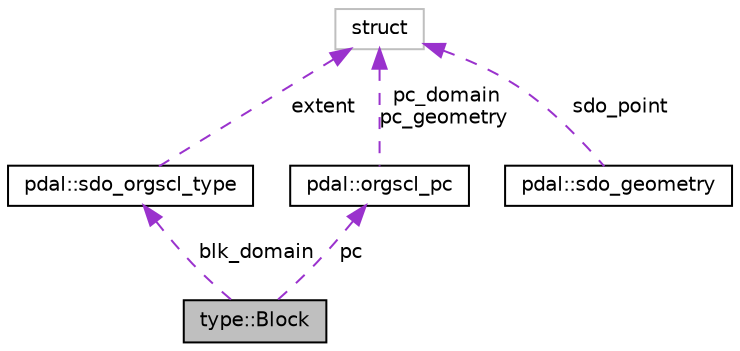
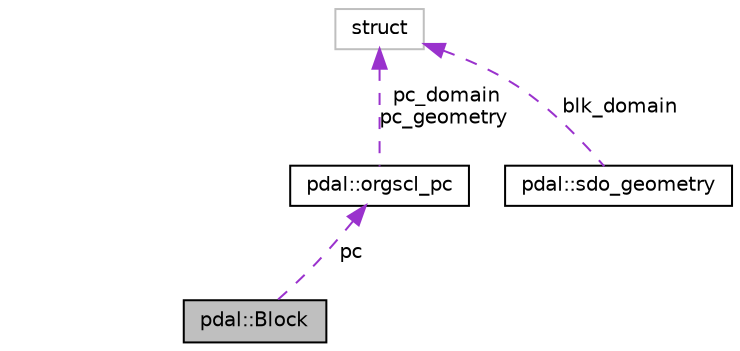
(618, 107) -> (618, 107)
(131, 186) -> none
(255, 321) -> (255, 321)
